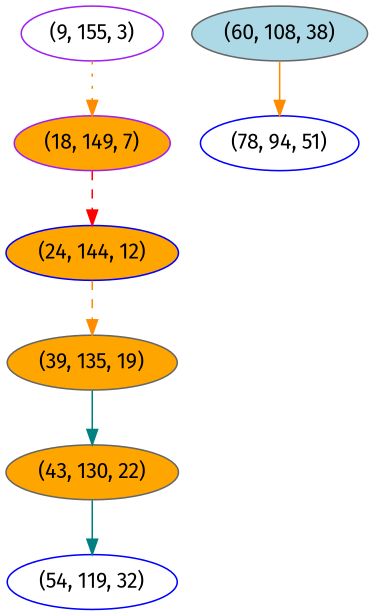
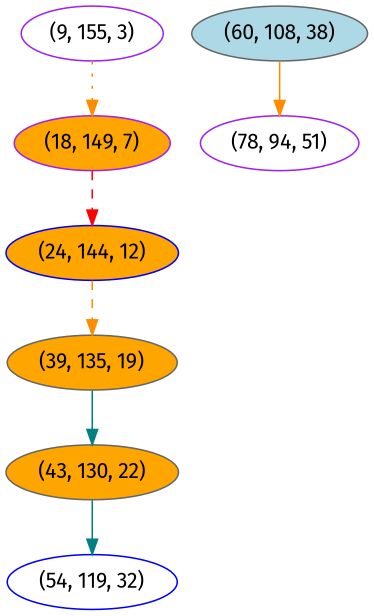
(280, 143) -> (280, 143)
